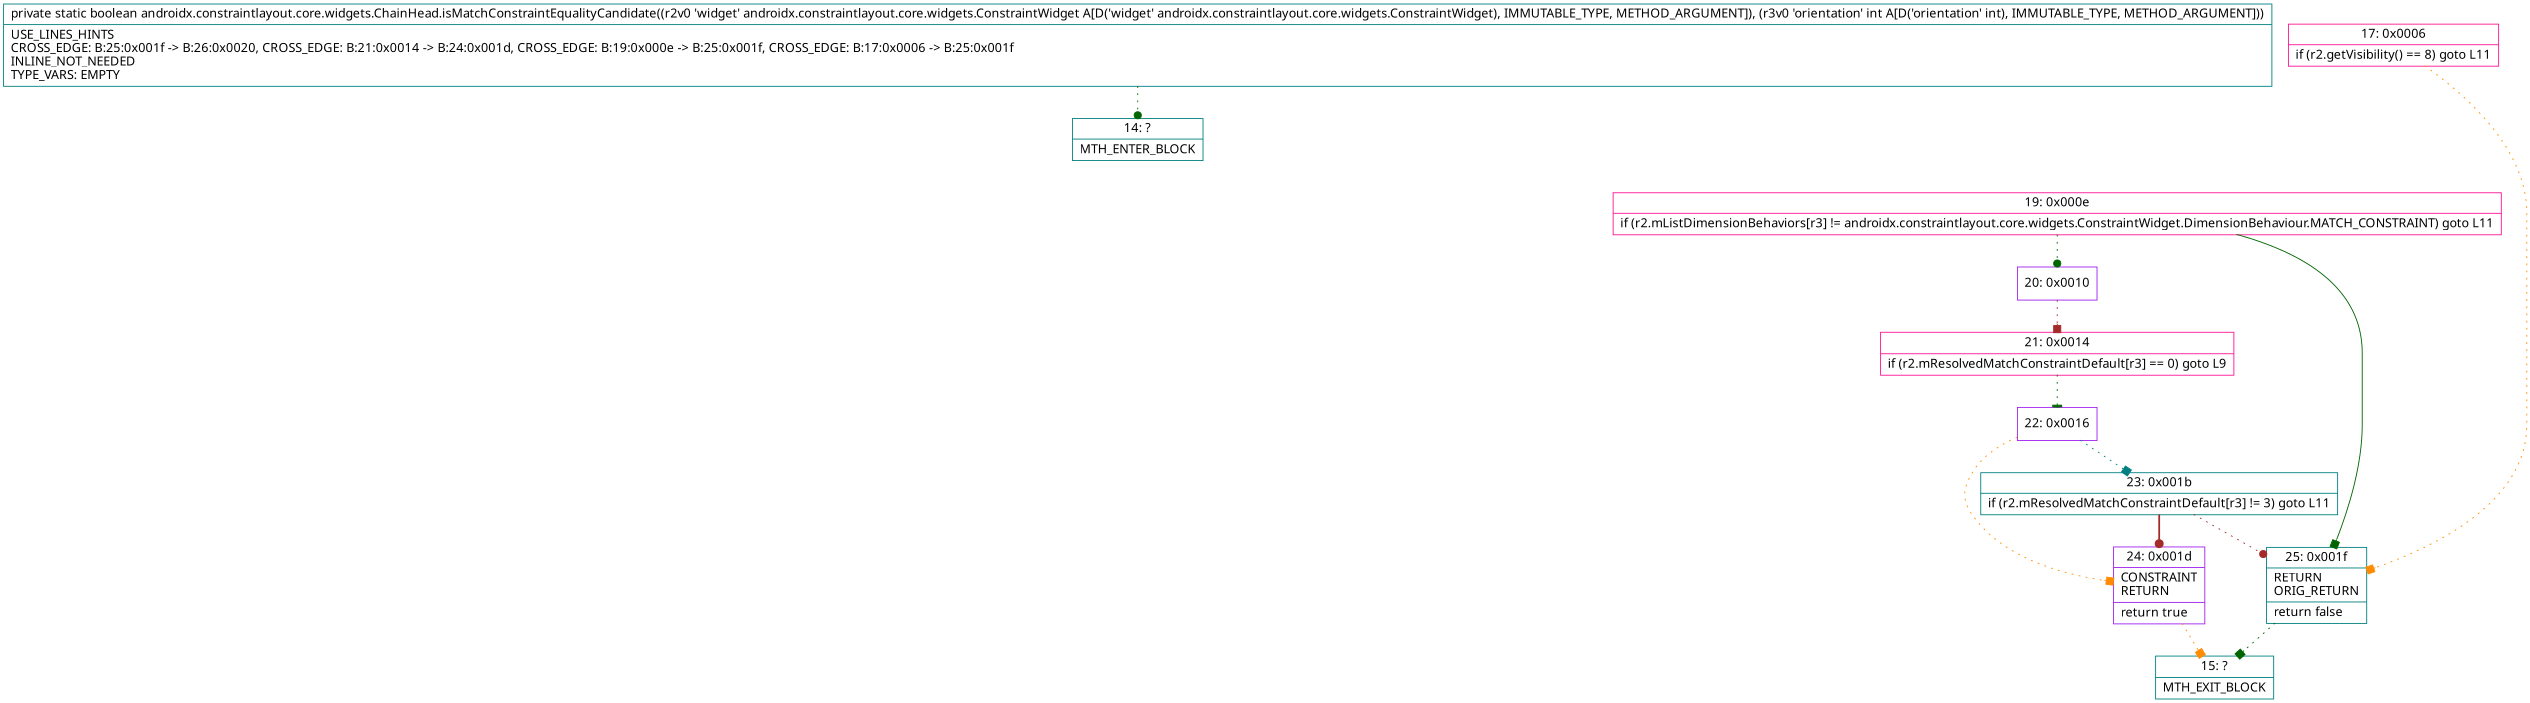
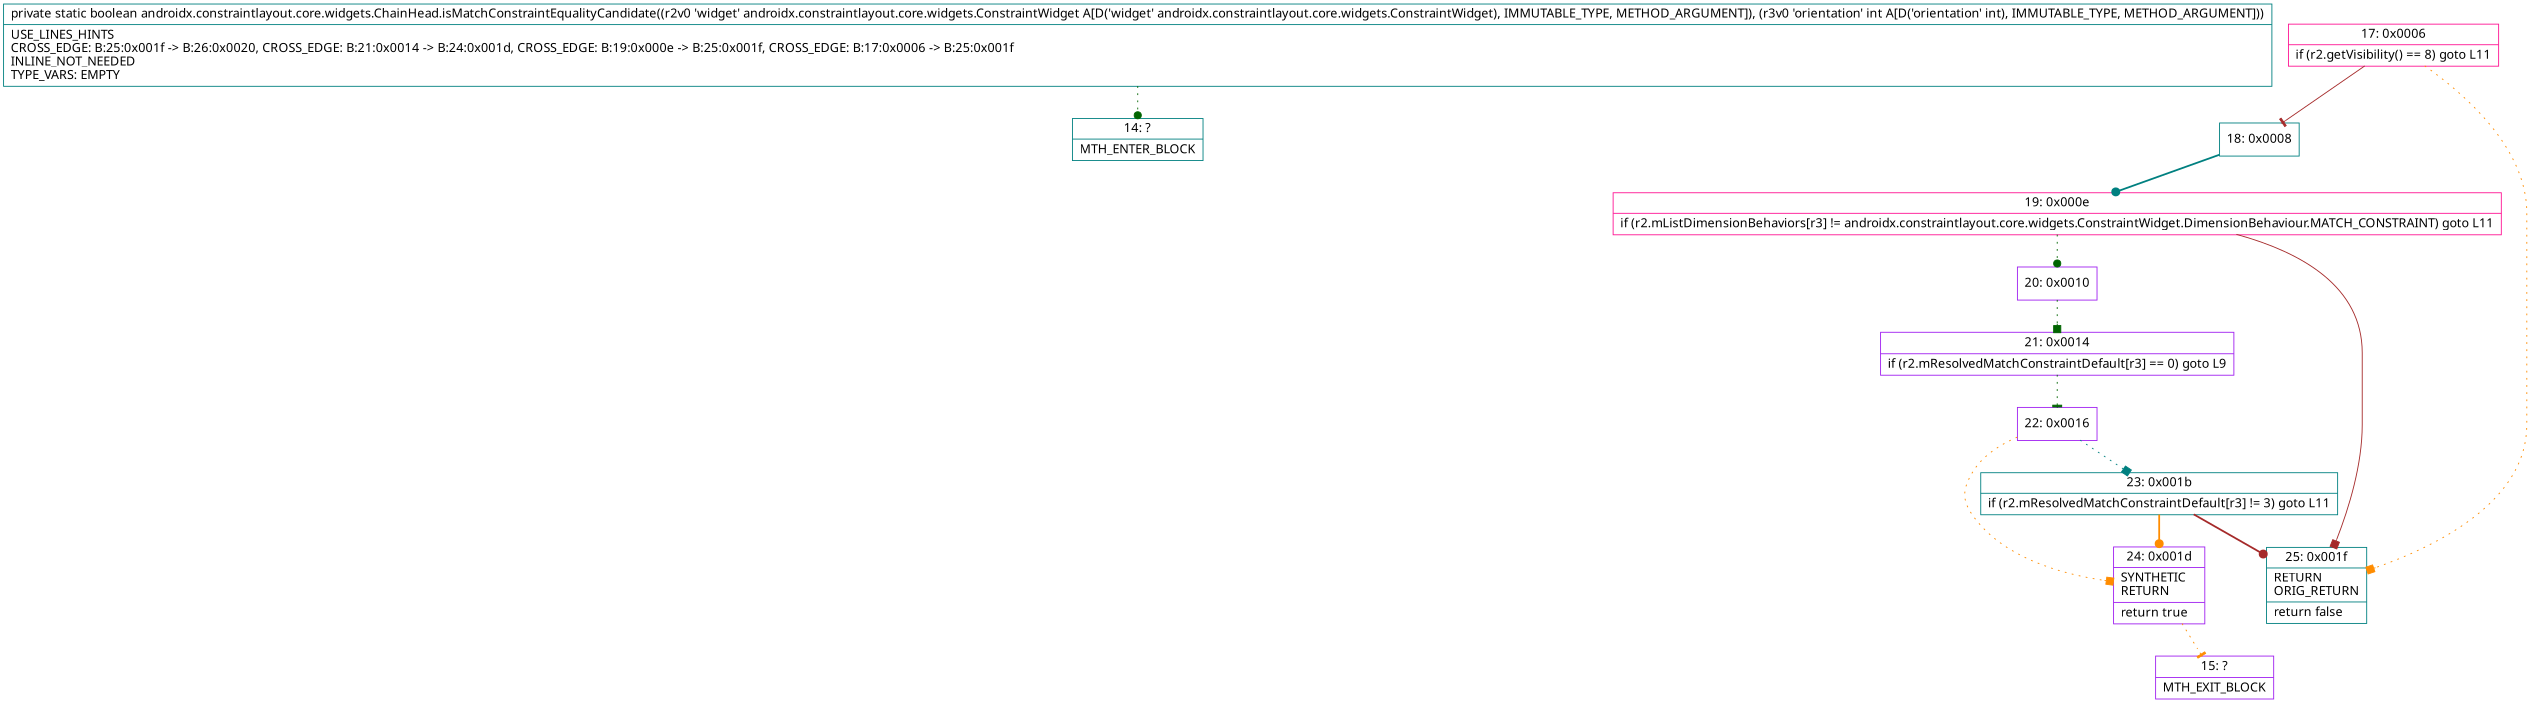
none -> (2259, 140)
(2057, 312) -> (2057, 312)
(2057, 354) -> (2057, 354)
(2362, 354) -> (2362, 354)
(2159, 527) -> (2159, 527)
(2227, 533) -> (2227, 533)
(2159, 578) -> (2153, 578)
(2190, 636) -> (2190, 636)
(2260, 637) -> none
(2215, 678) -> (2215, 678)
